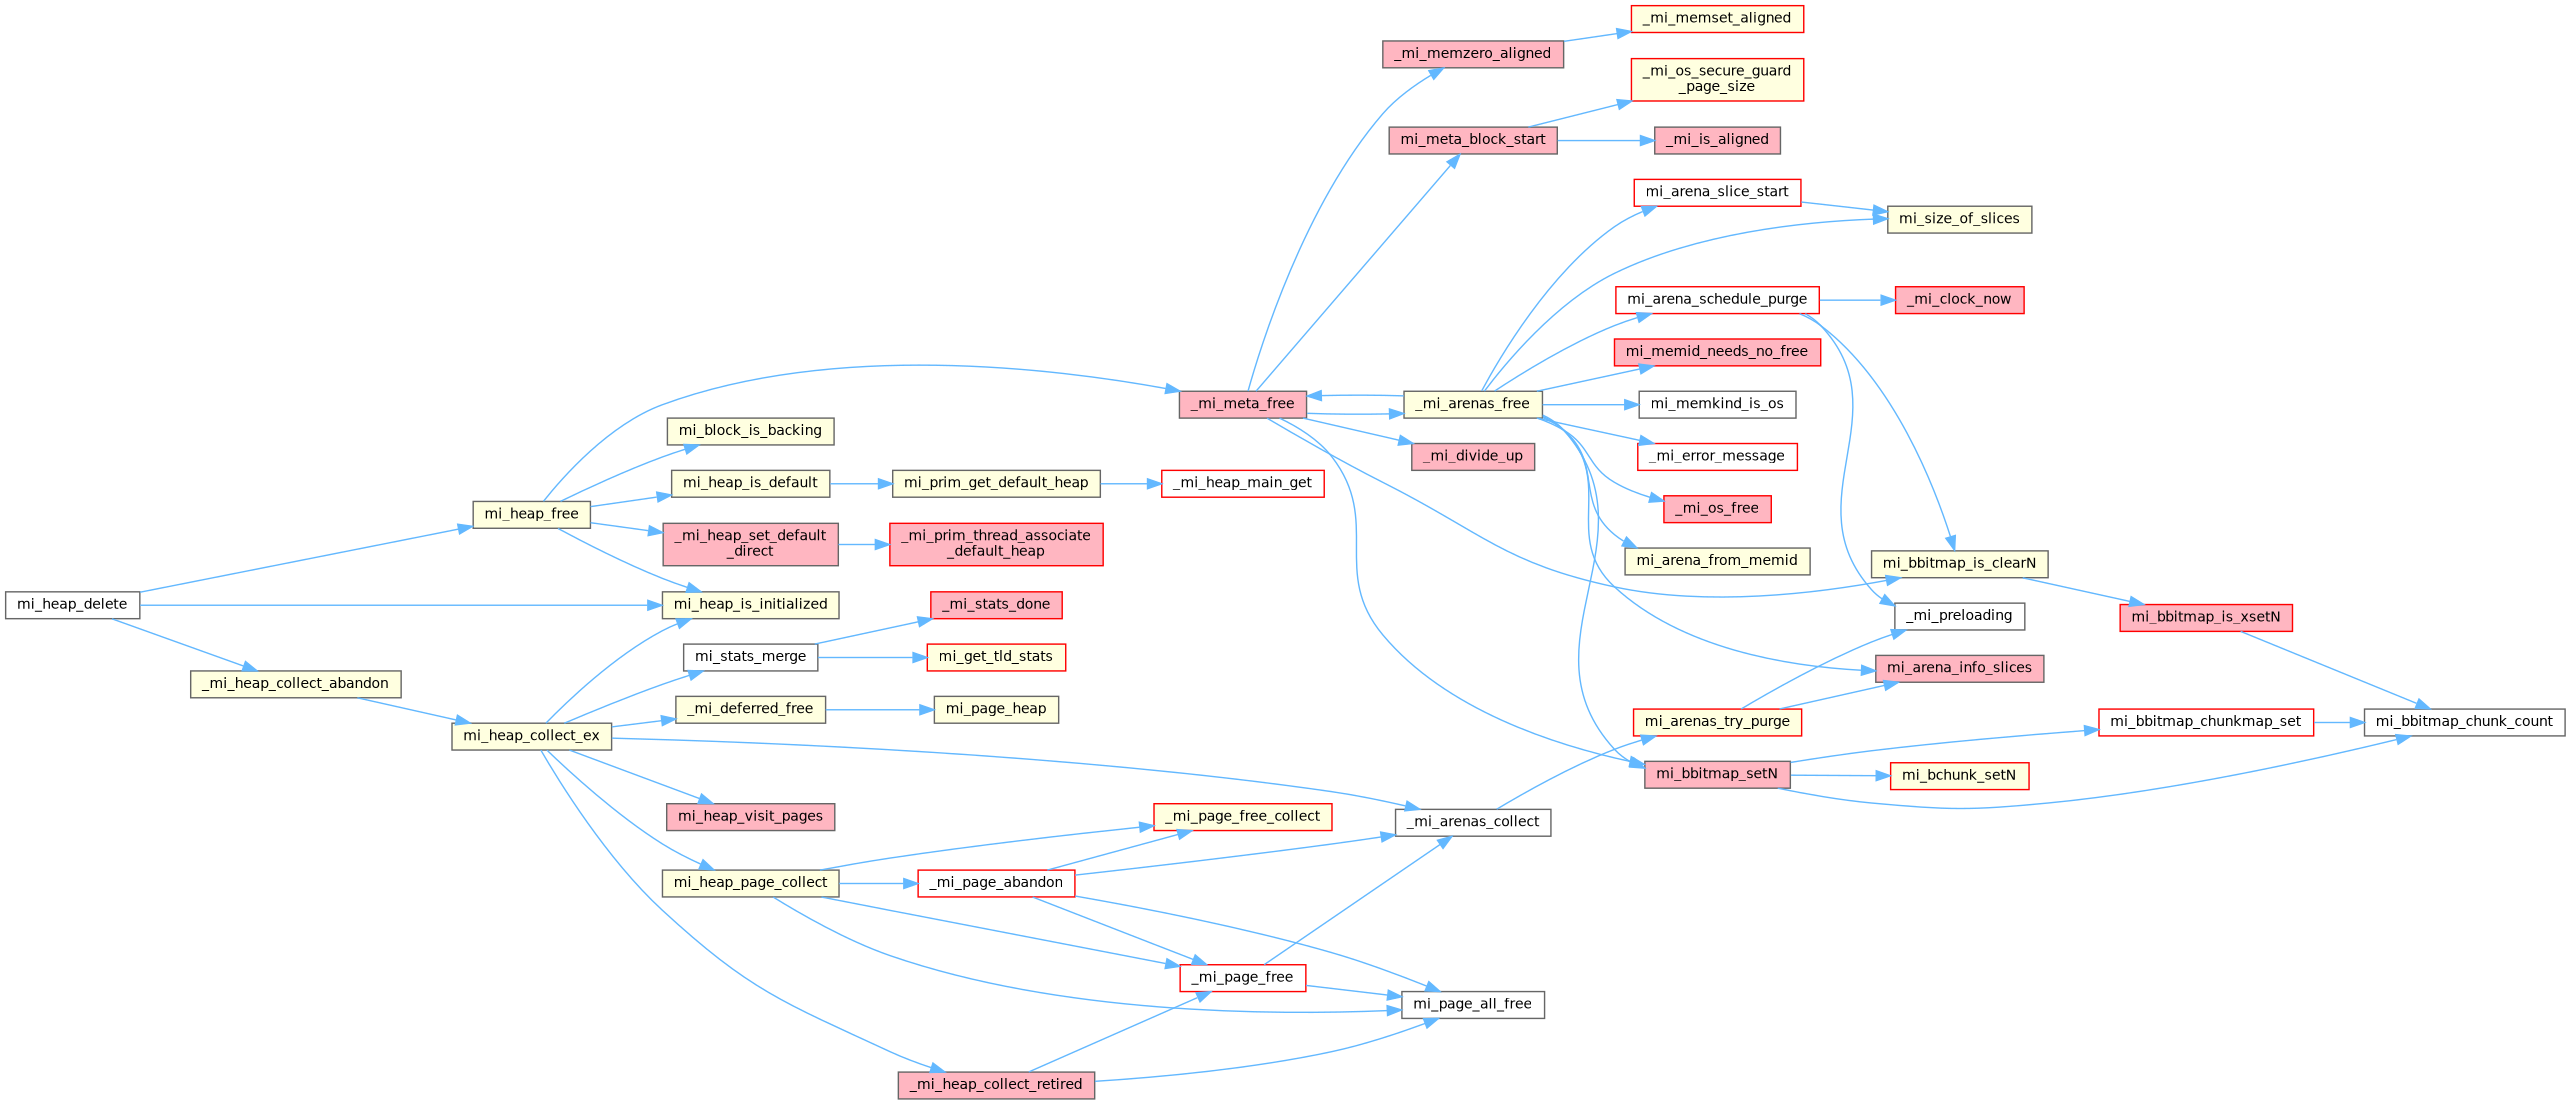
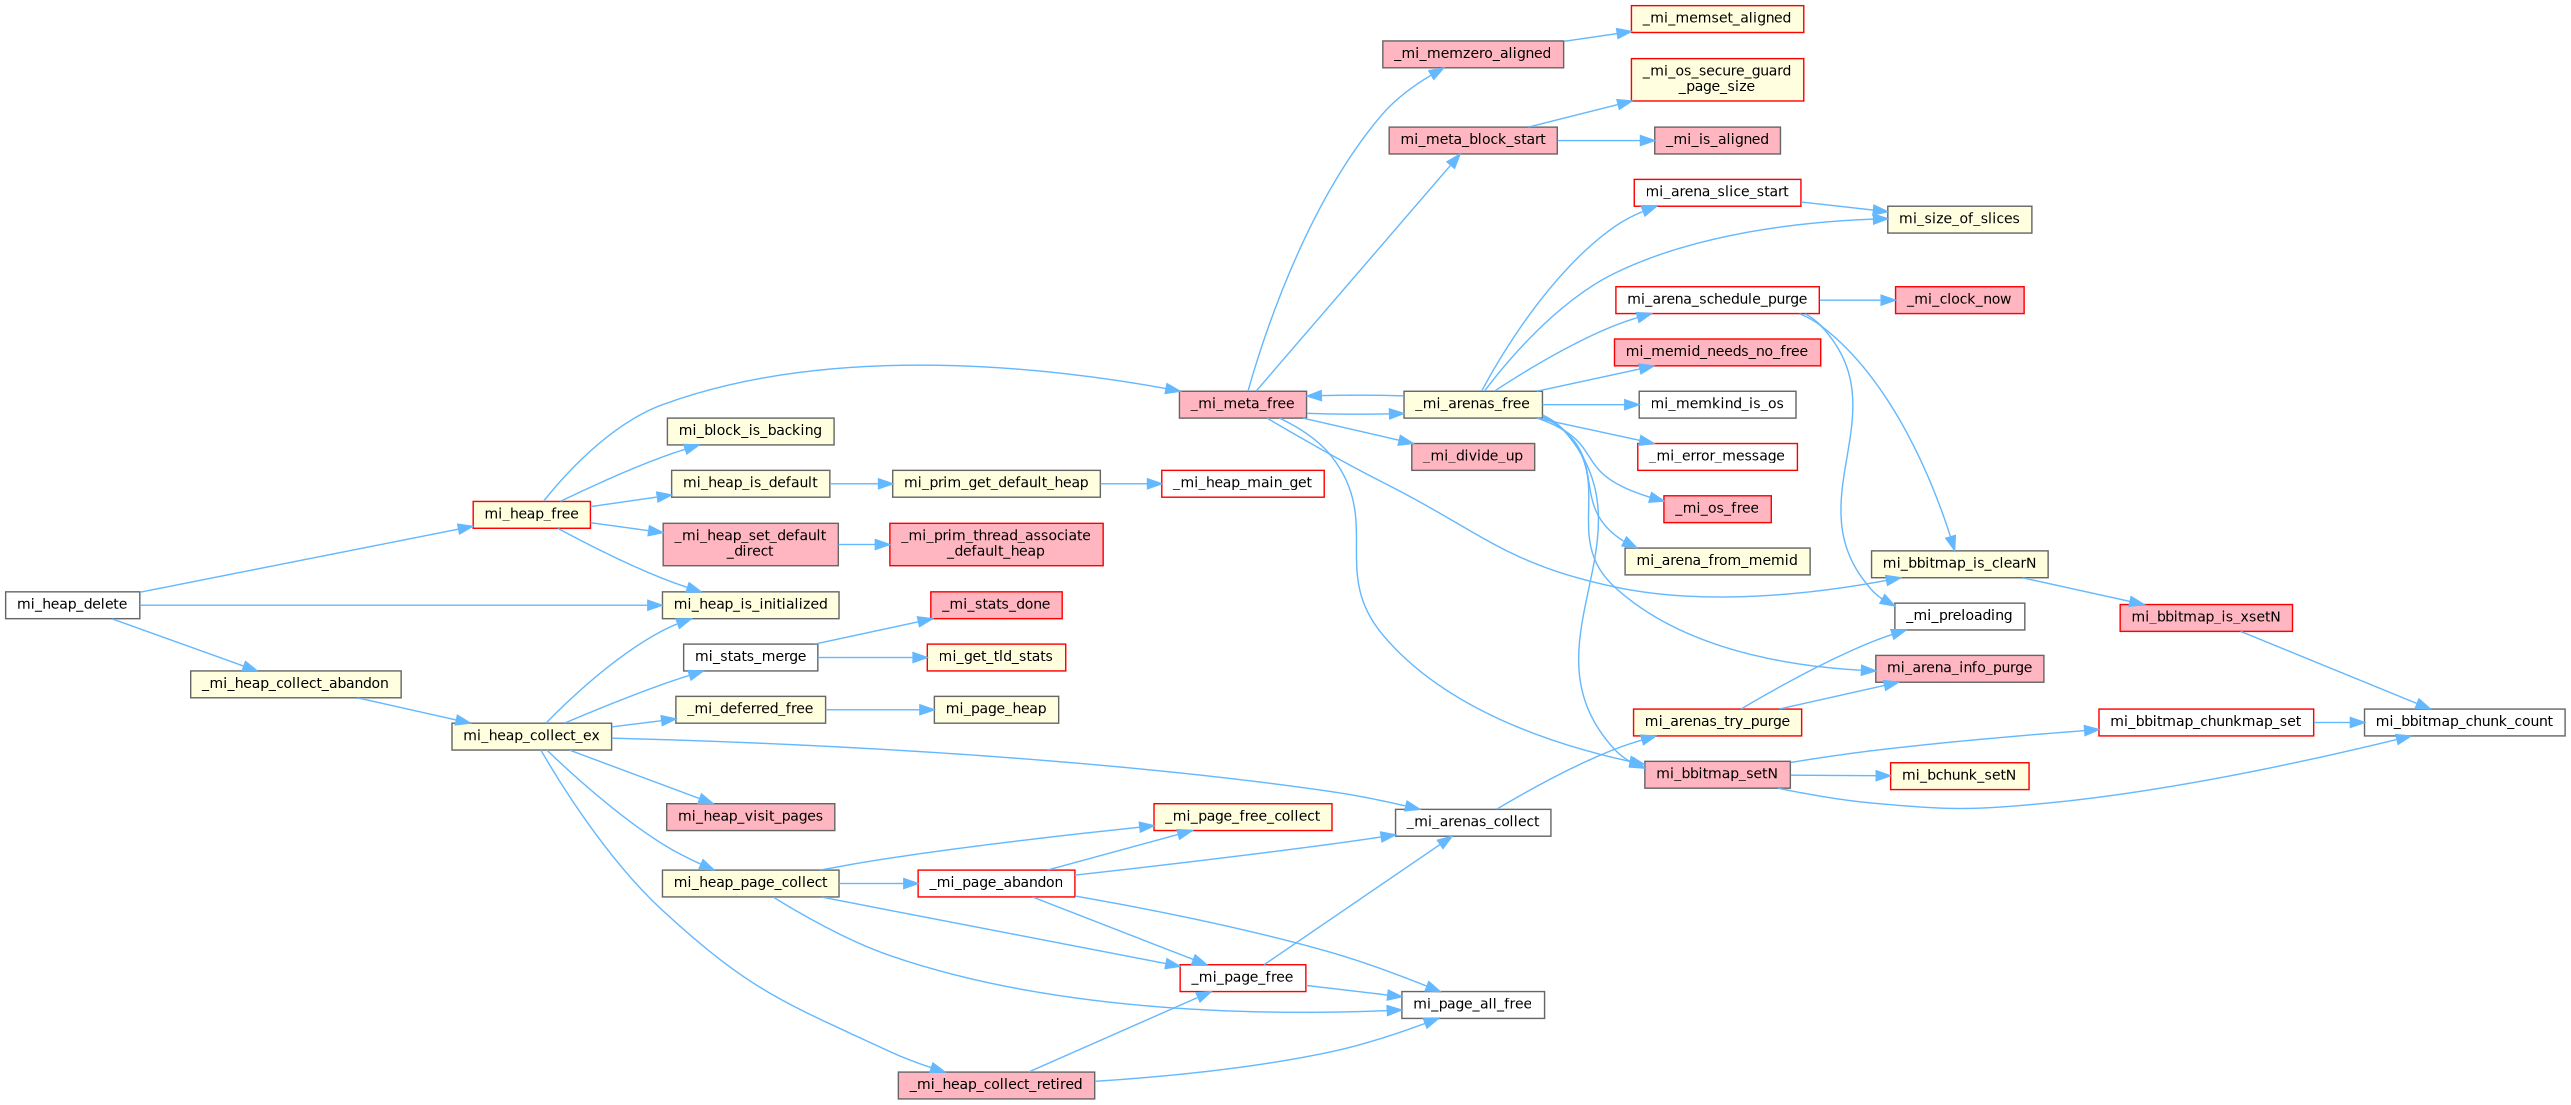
(532, 515) -> (532, 515)
(1960, 669) -> (1960, 669)
